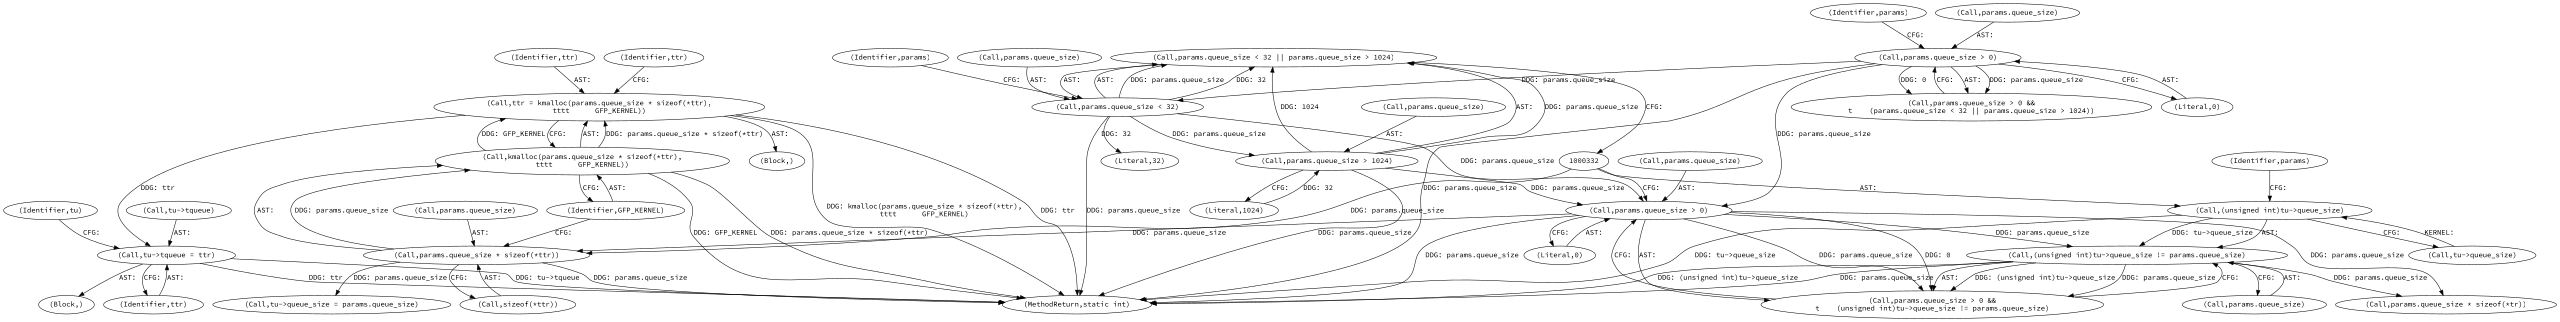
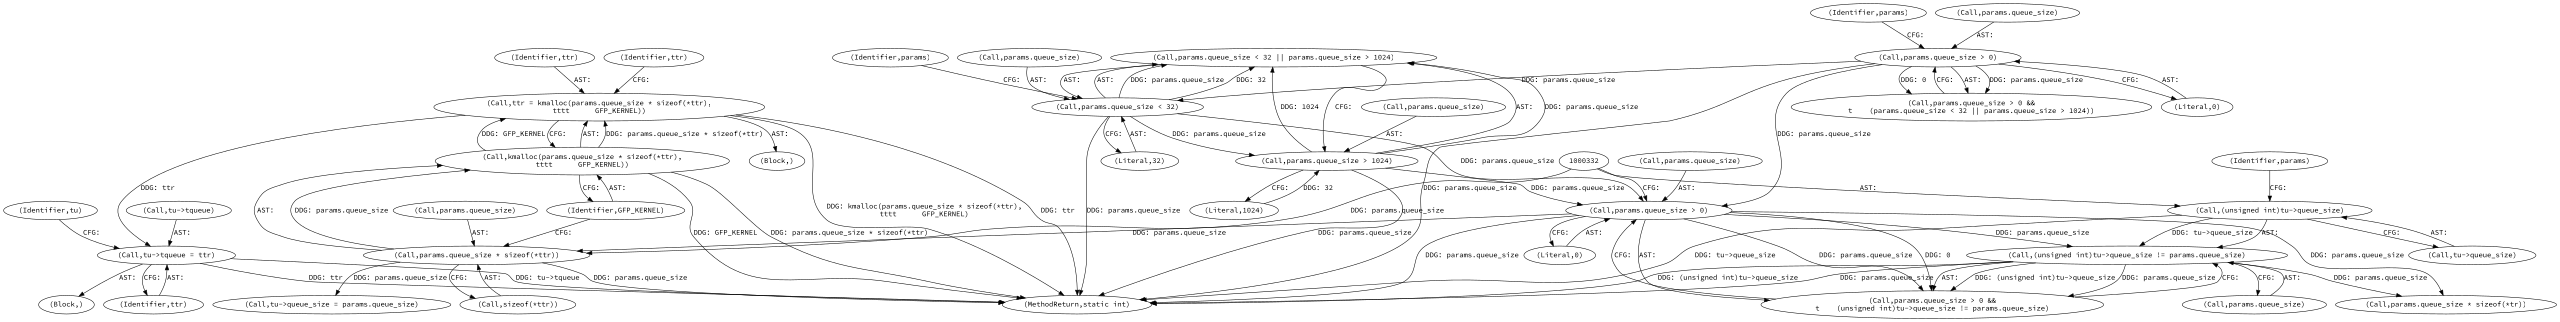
(1545, 72) -> (1364, 90)
(1116, 134) -> (1116, 134)
none -> (1130, 137)
(2441, 233) -> (2441, 233)
